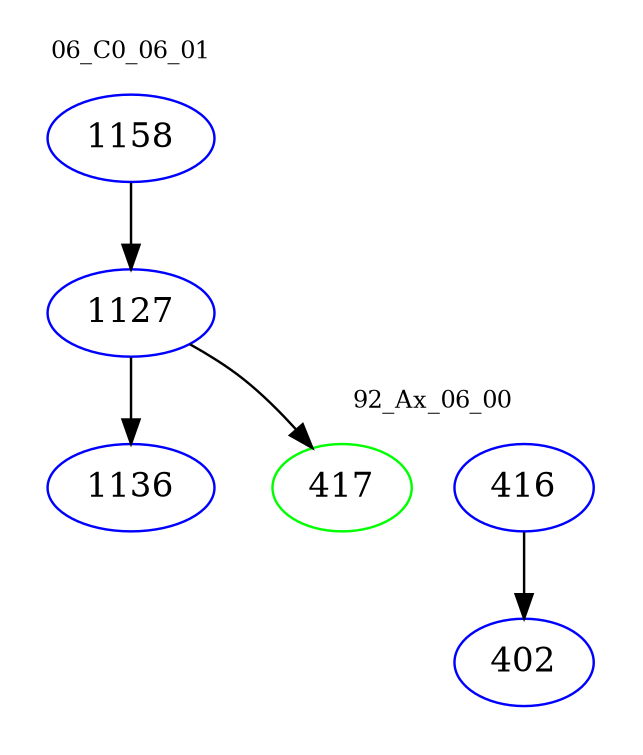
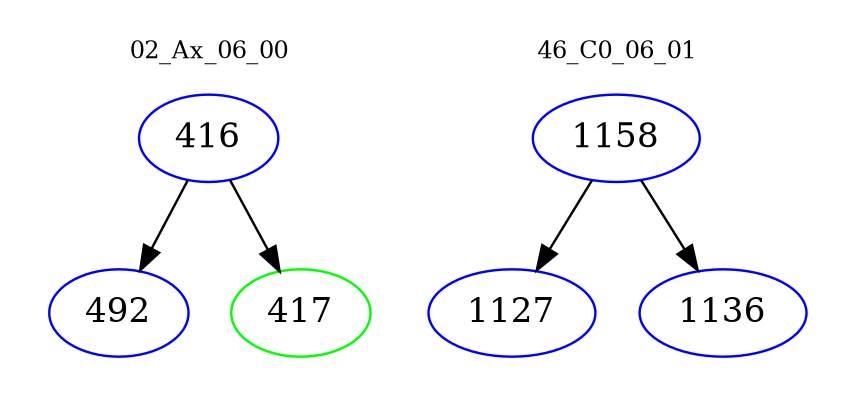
(131, 52) -> (618, 52)
(131, 388) -> (663, 215)
(268, 400) -> (249, 215)
(433, 402) -> (210, 52)
(524, 662) -> (119, 313)
